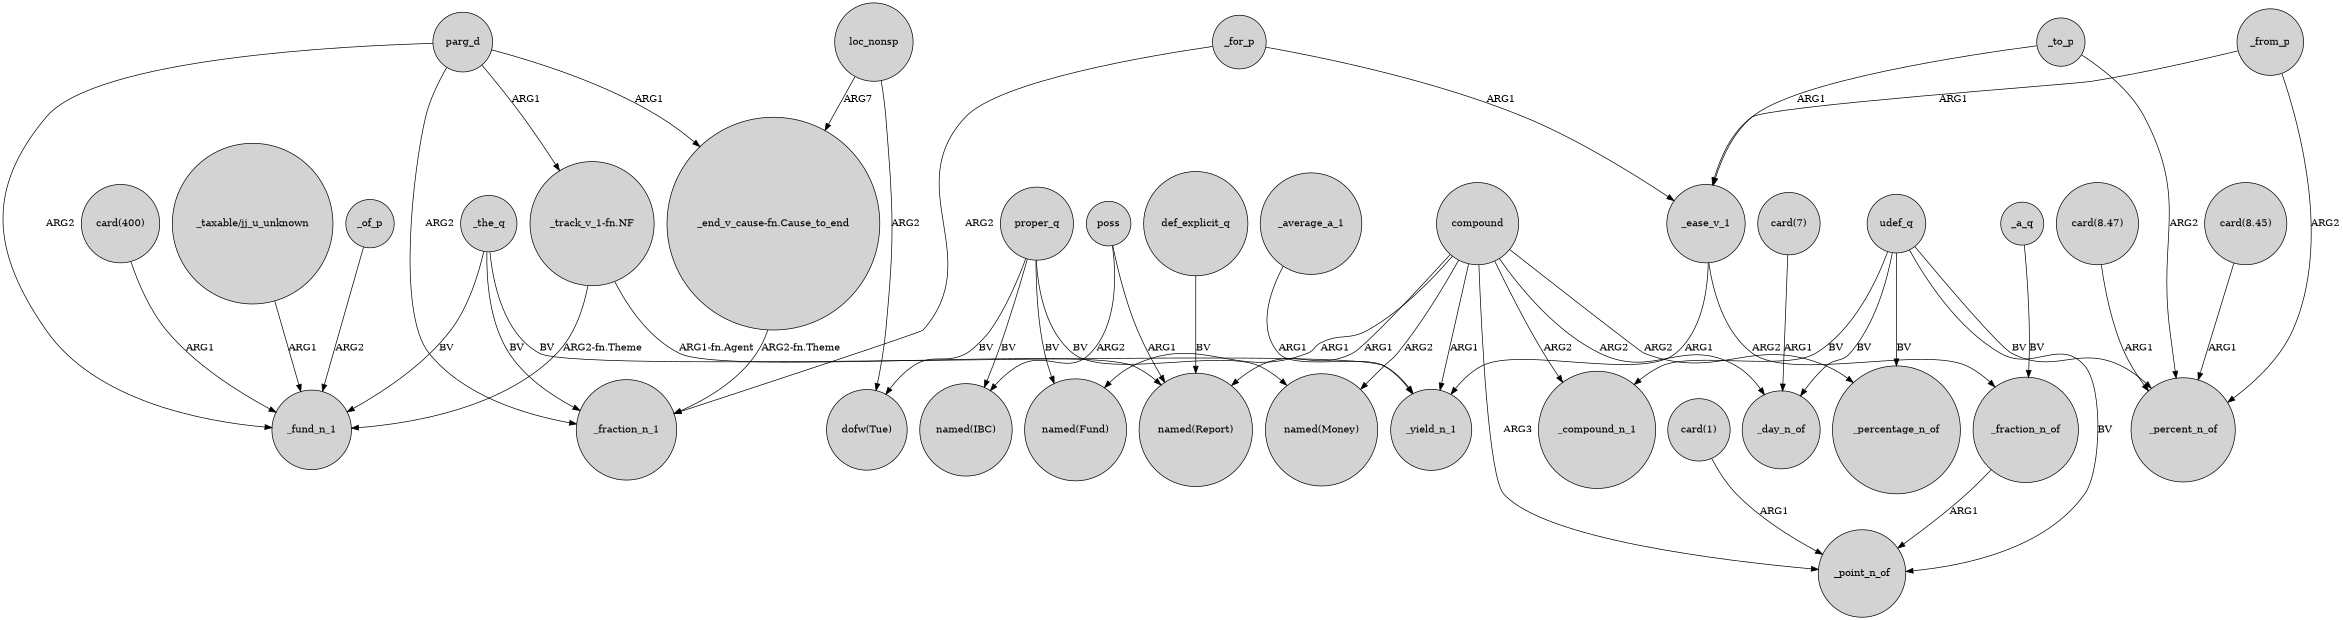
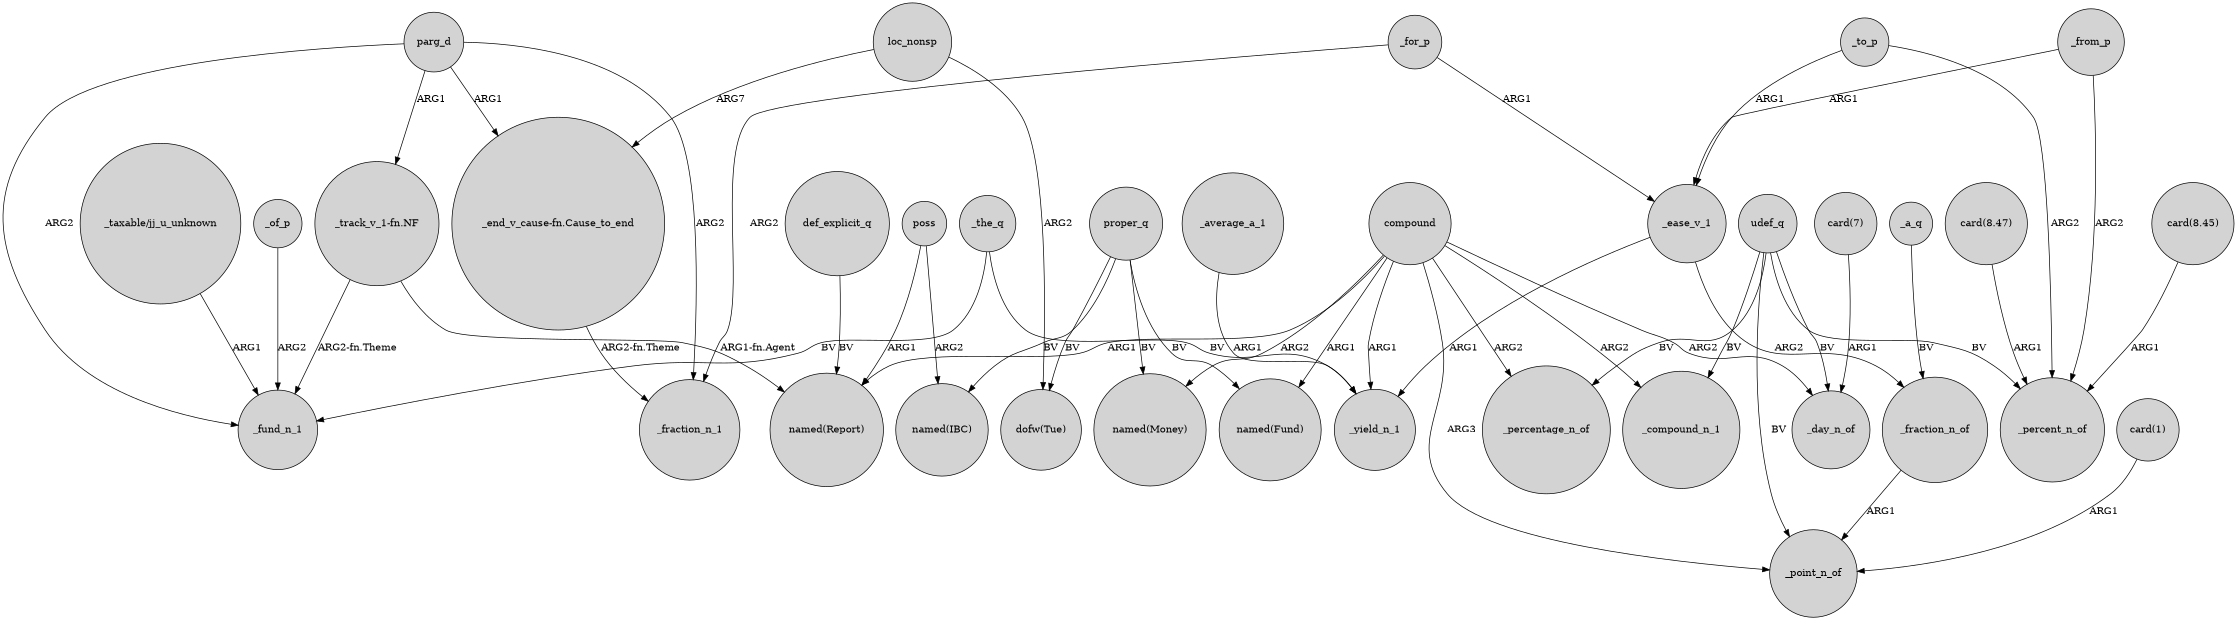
(121, 224) -> none
(504, 344) -> none
